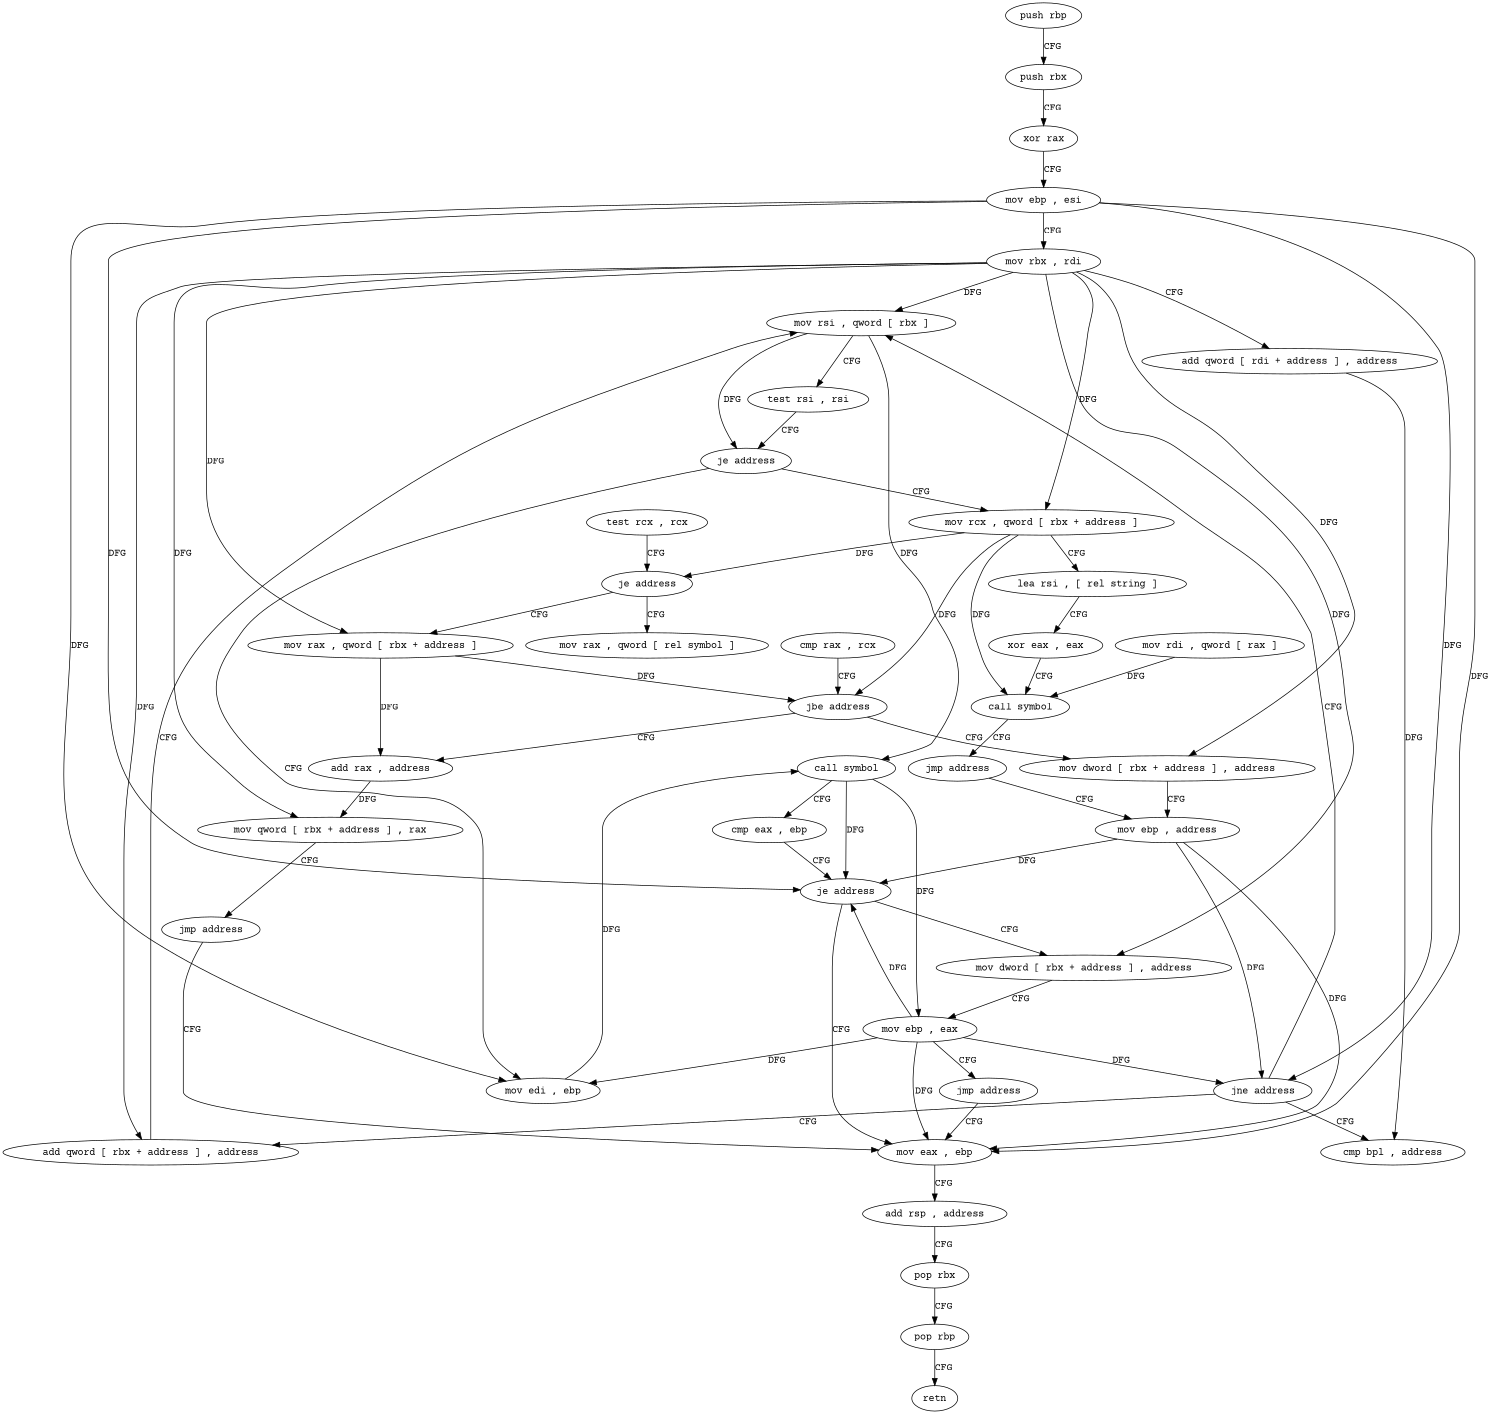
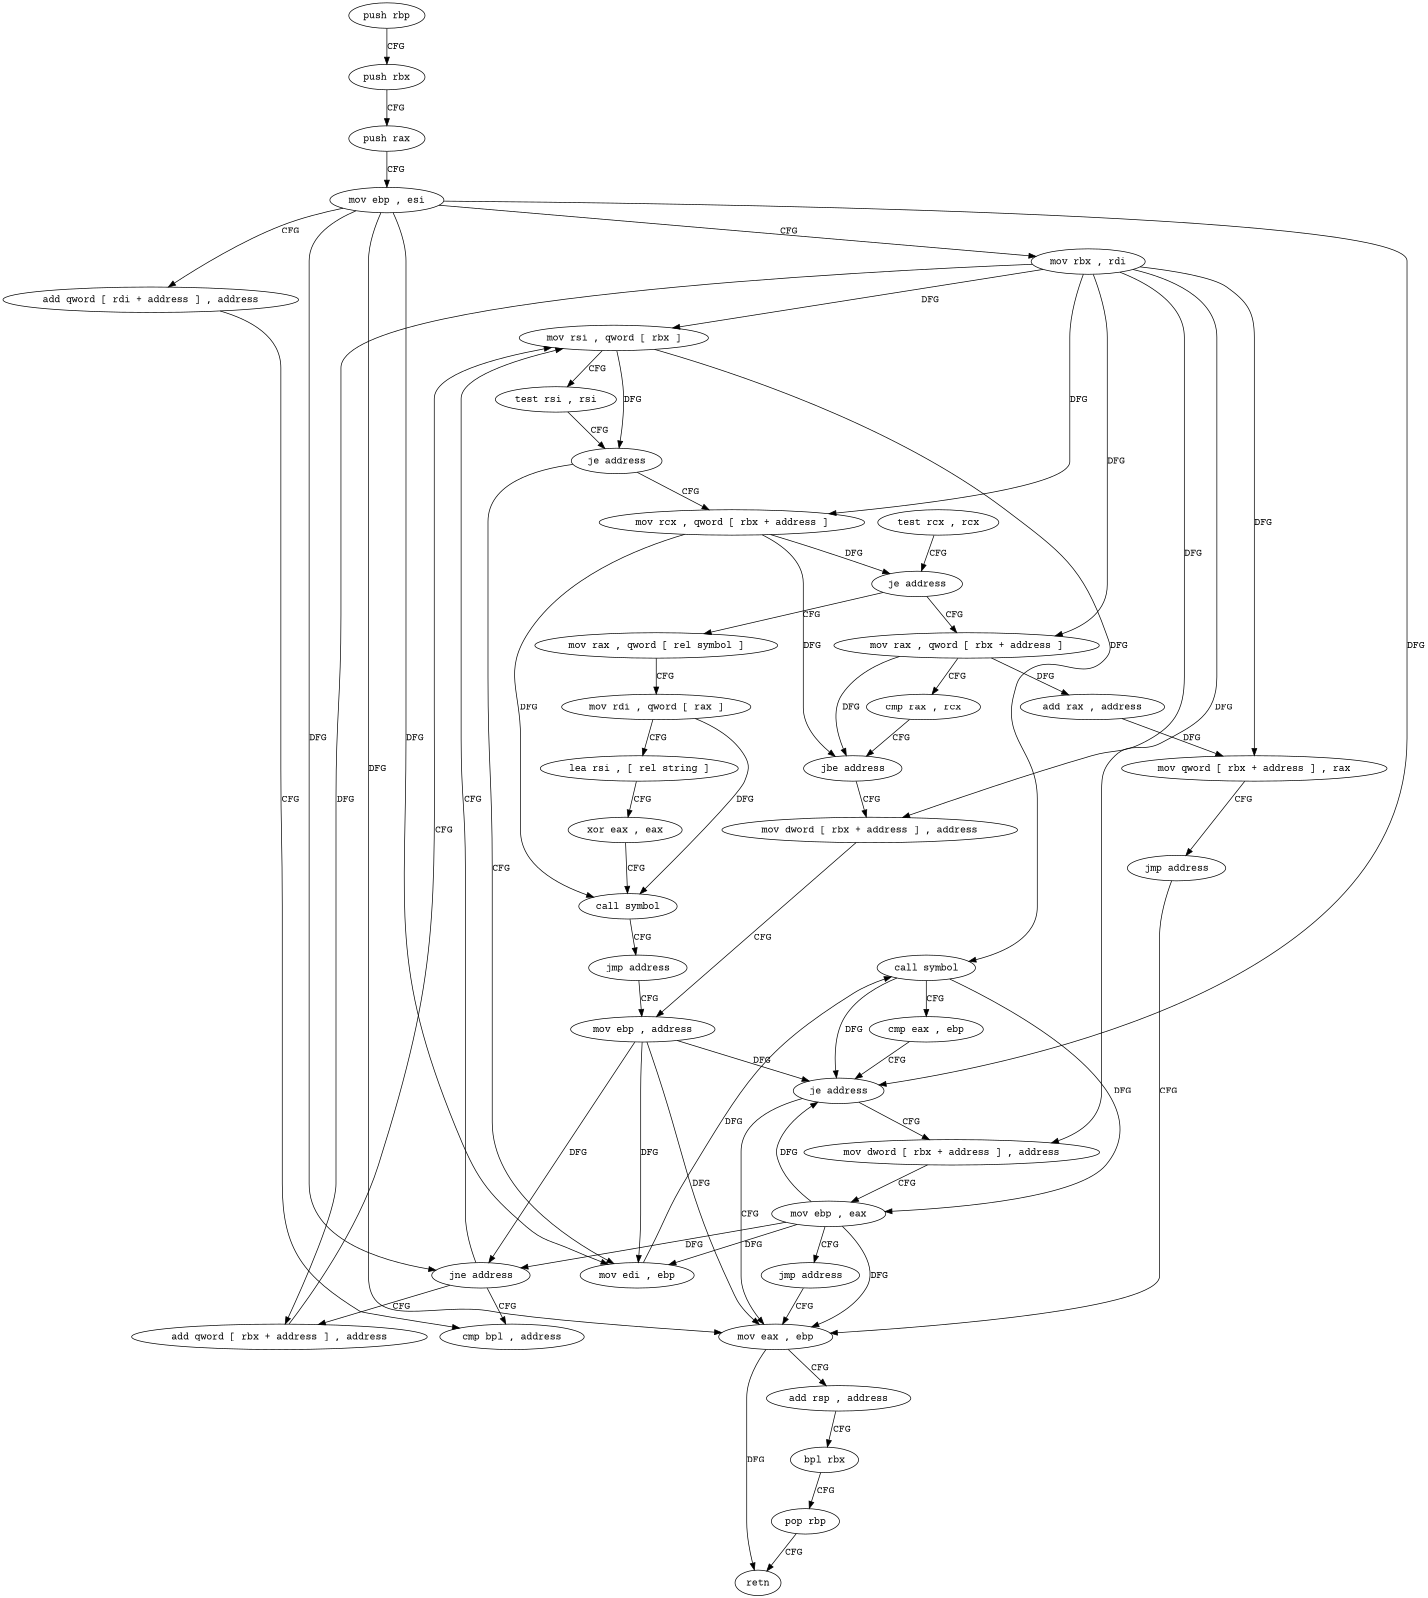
(1044, 139) -> (387, 139)
(1176, 301) -> (255, 237)
(1062, 550) -> (649, 734)
none -> (656, 673)
none -> (947, 673)
(619, 736) -> none
(1414, 738) -> (290, 799)
none -> (641, 1149)
(935, 1275) -> (825, 1460)
none -> (747, 1454)
